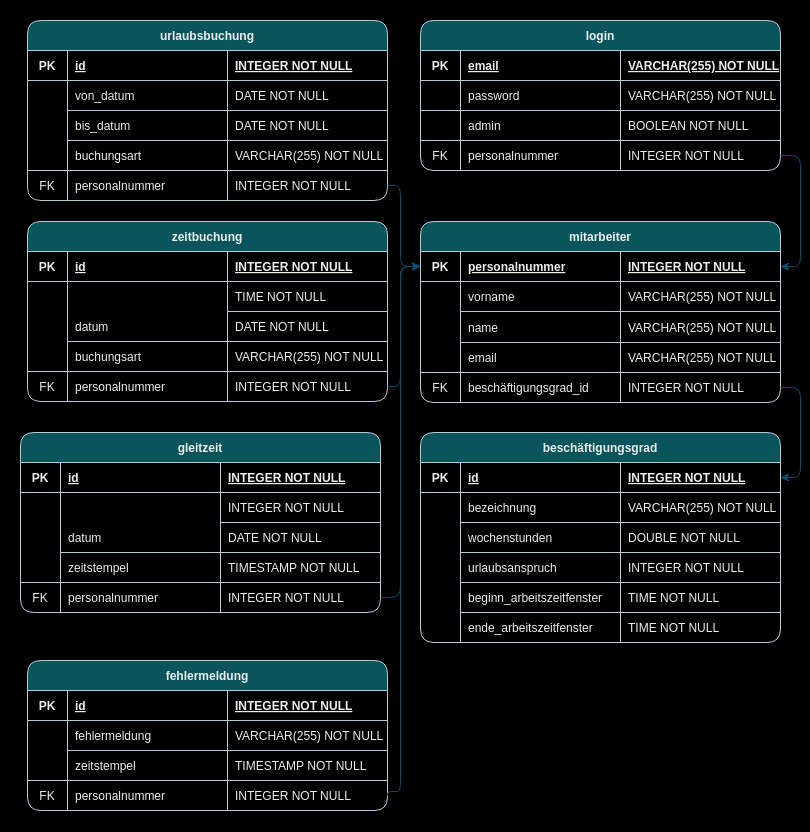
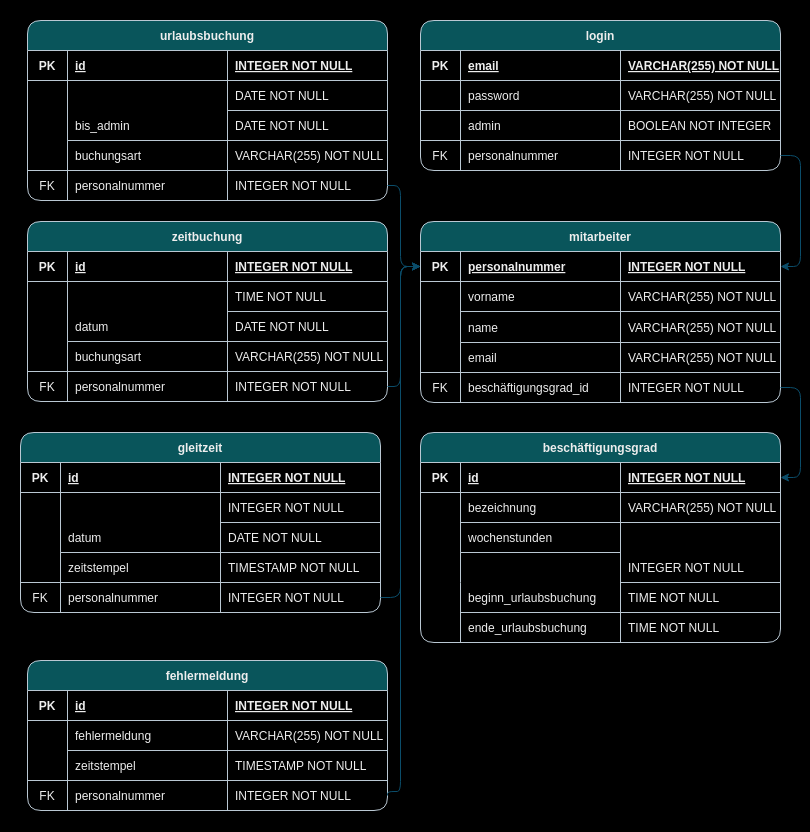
(148, 96) -> none
(104, 126) -> (102, 126)
(679, 126) -> (689, 126)
(701, 538) -> none
(541, 568) -> none
(547, 598) -> (535, 598)
(542, 628) -> (530, 628)
